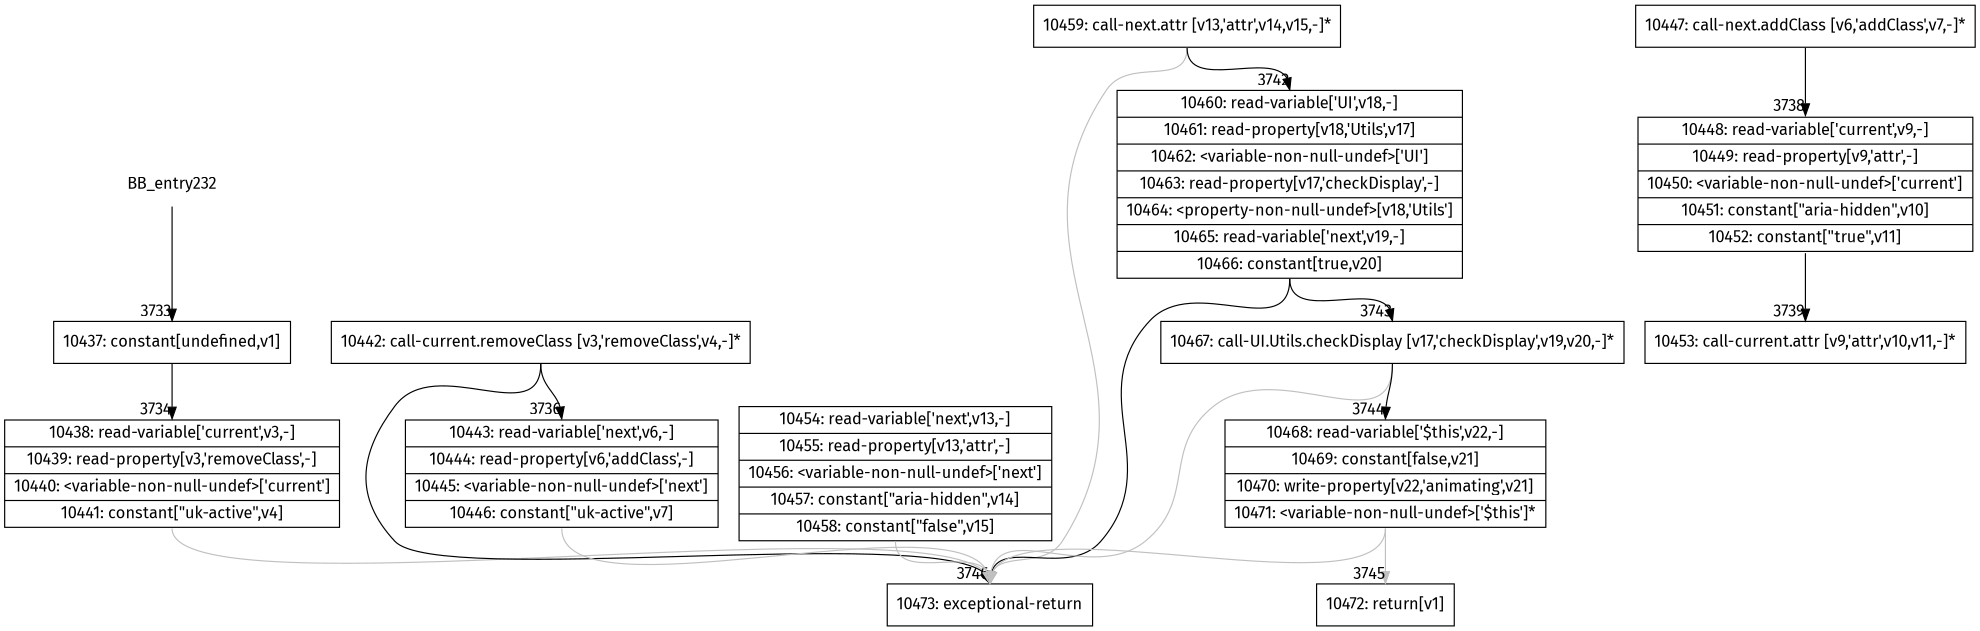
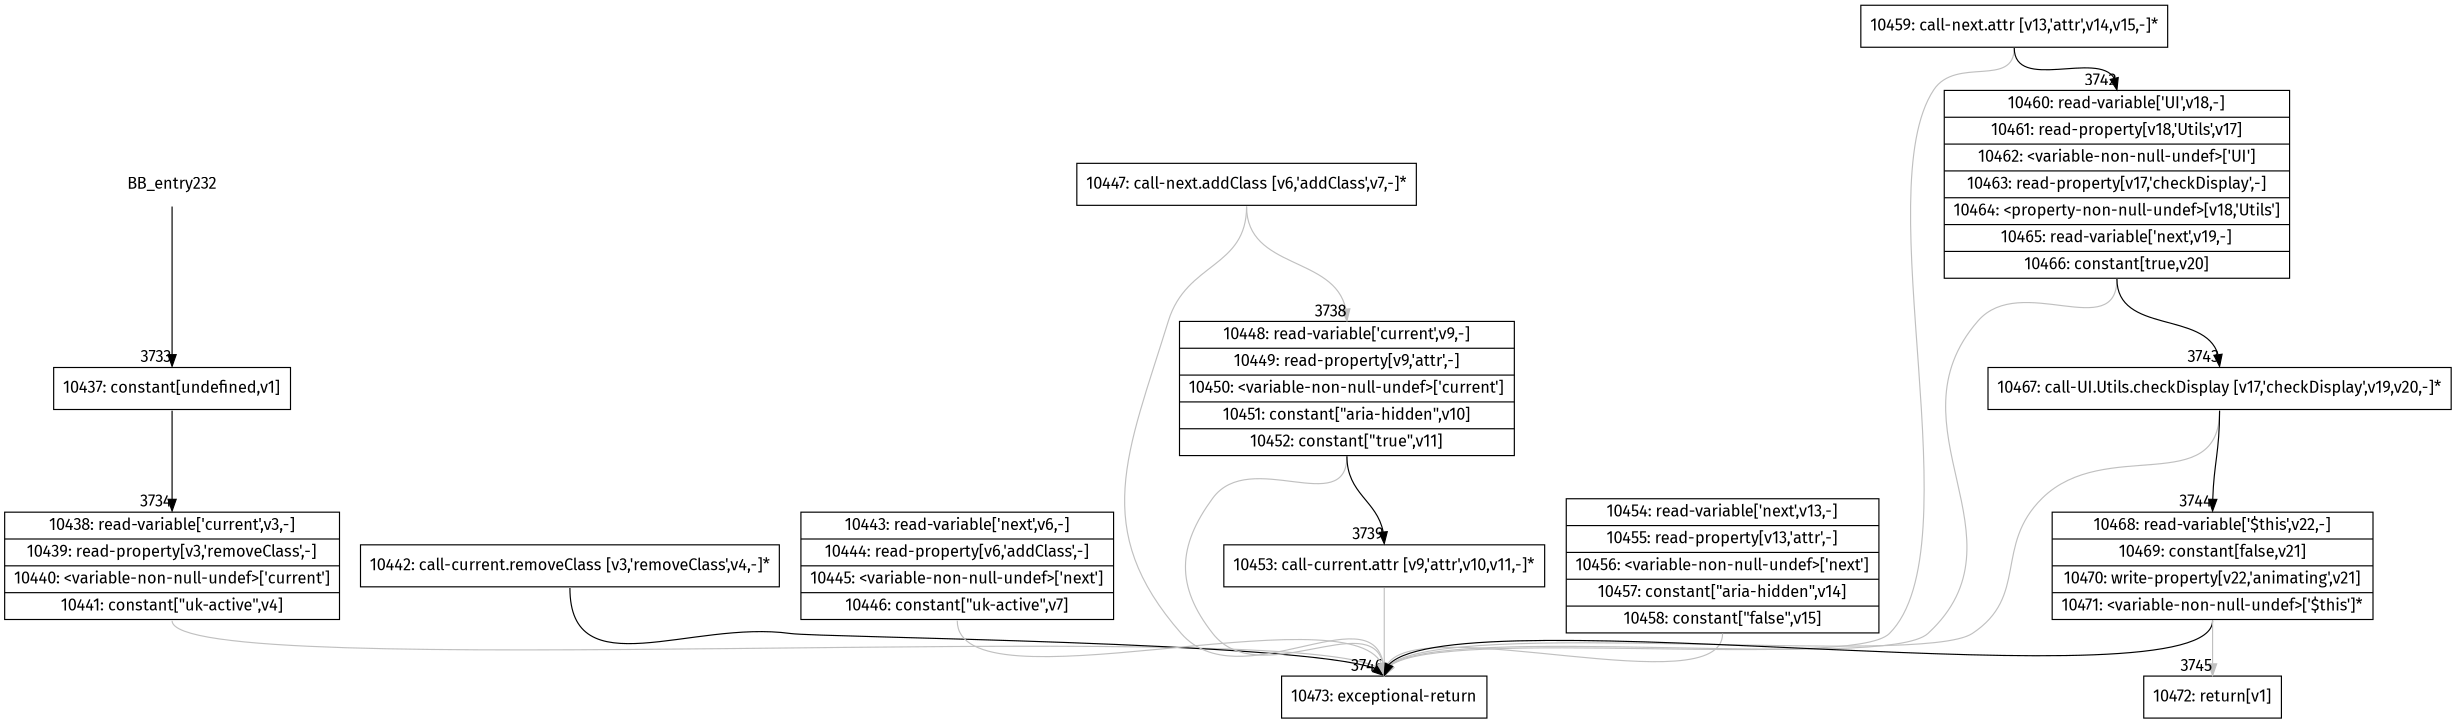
(1805, 76) -> (1291, 261)
(548, 387) -> none
(1122, 409) -> (1929, 632)
none -> (1126, 521)
(1193, 556) -> (1908, 652)
none -> (1187, 581)
none -> (1384, 626)
